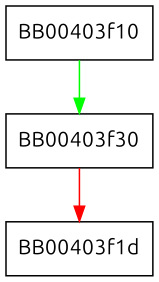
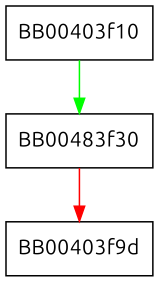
(79, 141) -> (79, 141)
(79, 249) -> (79, 249)
